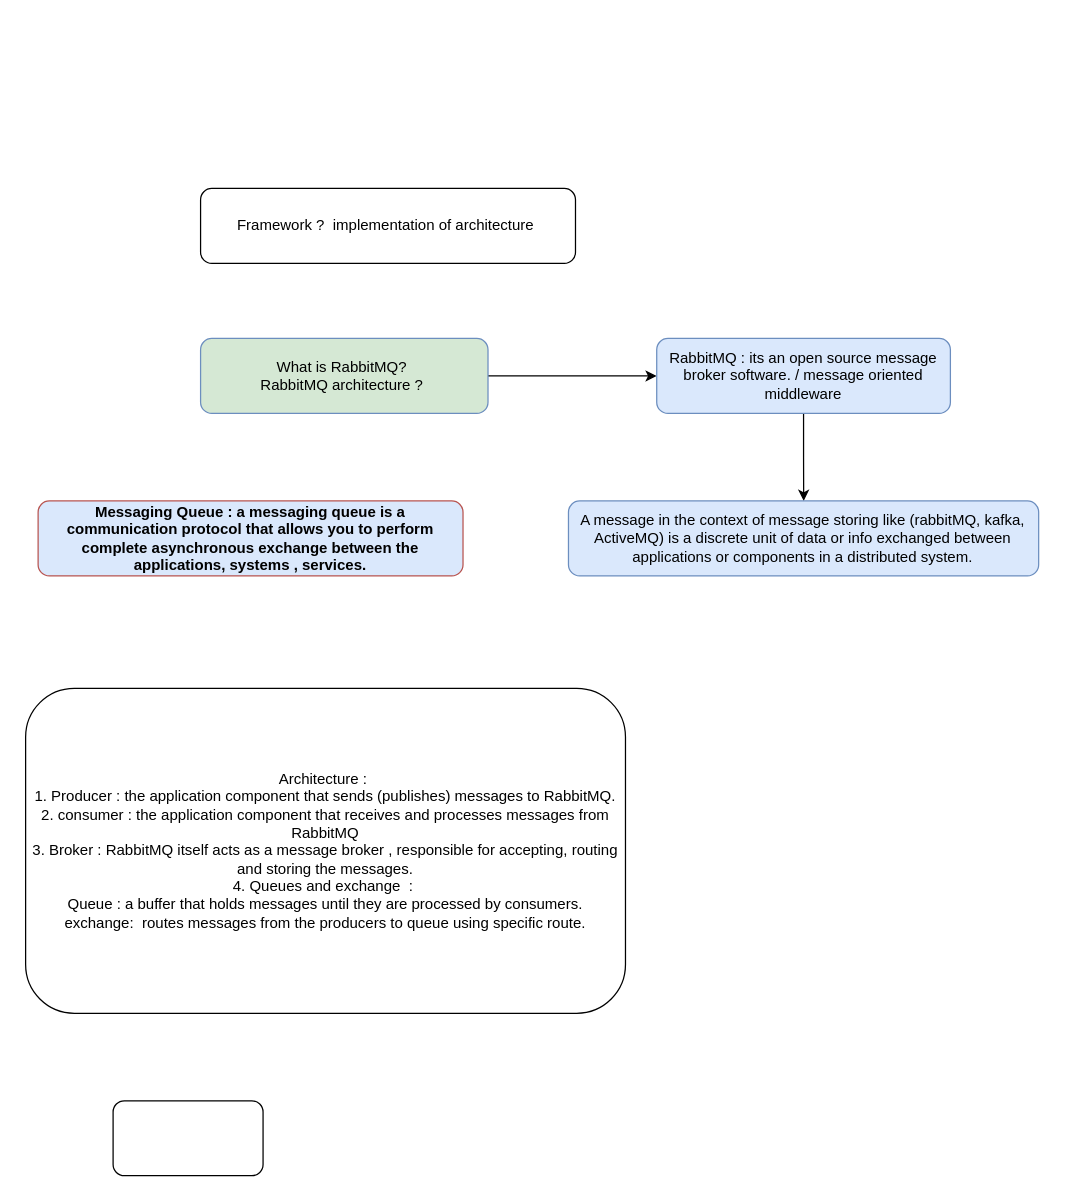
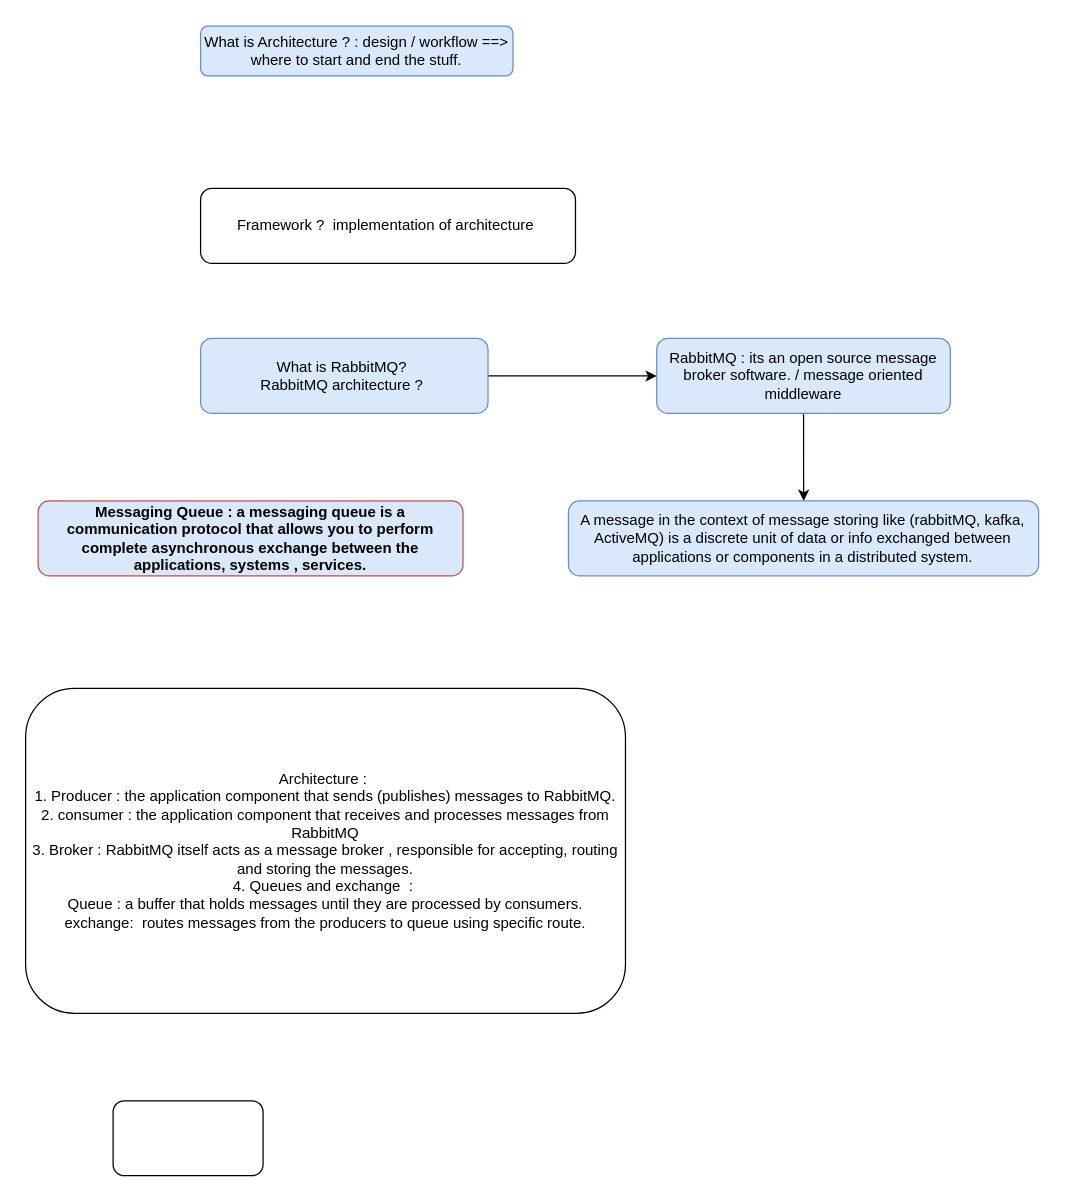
none -> (357, 51)
(344, 376) -> (344, 376)
